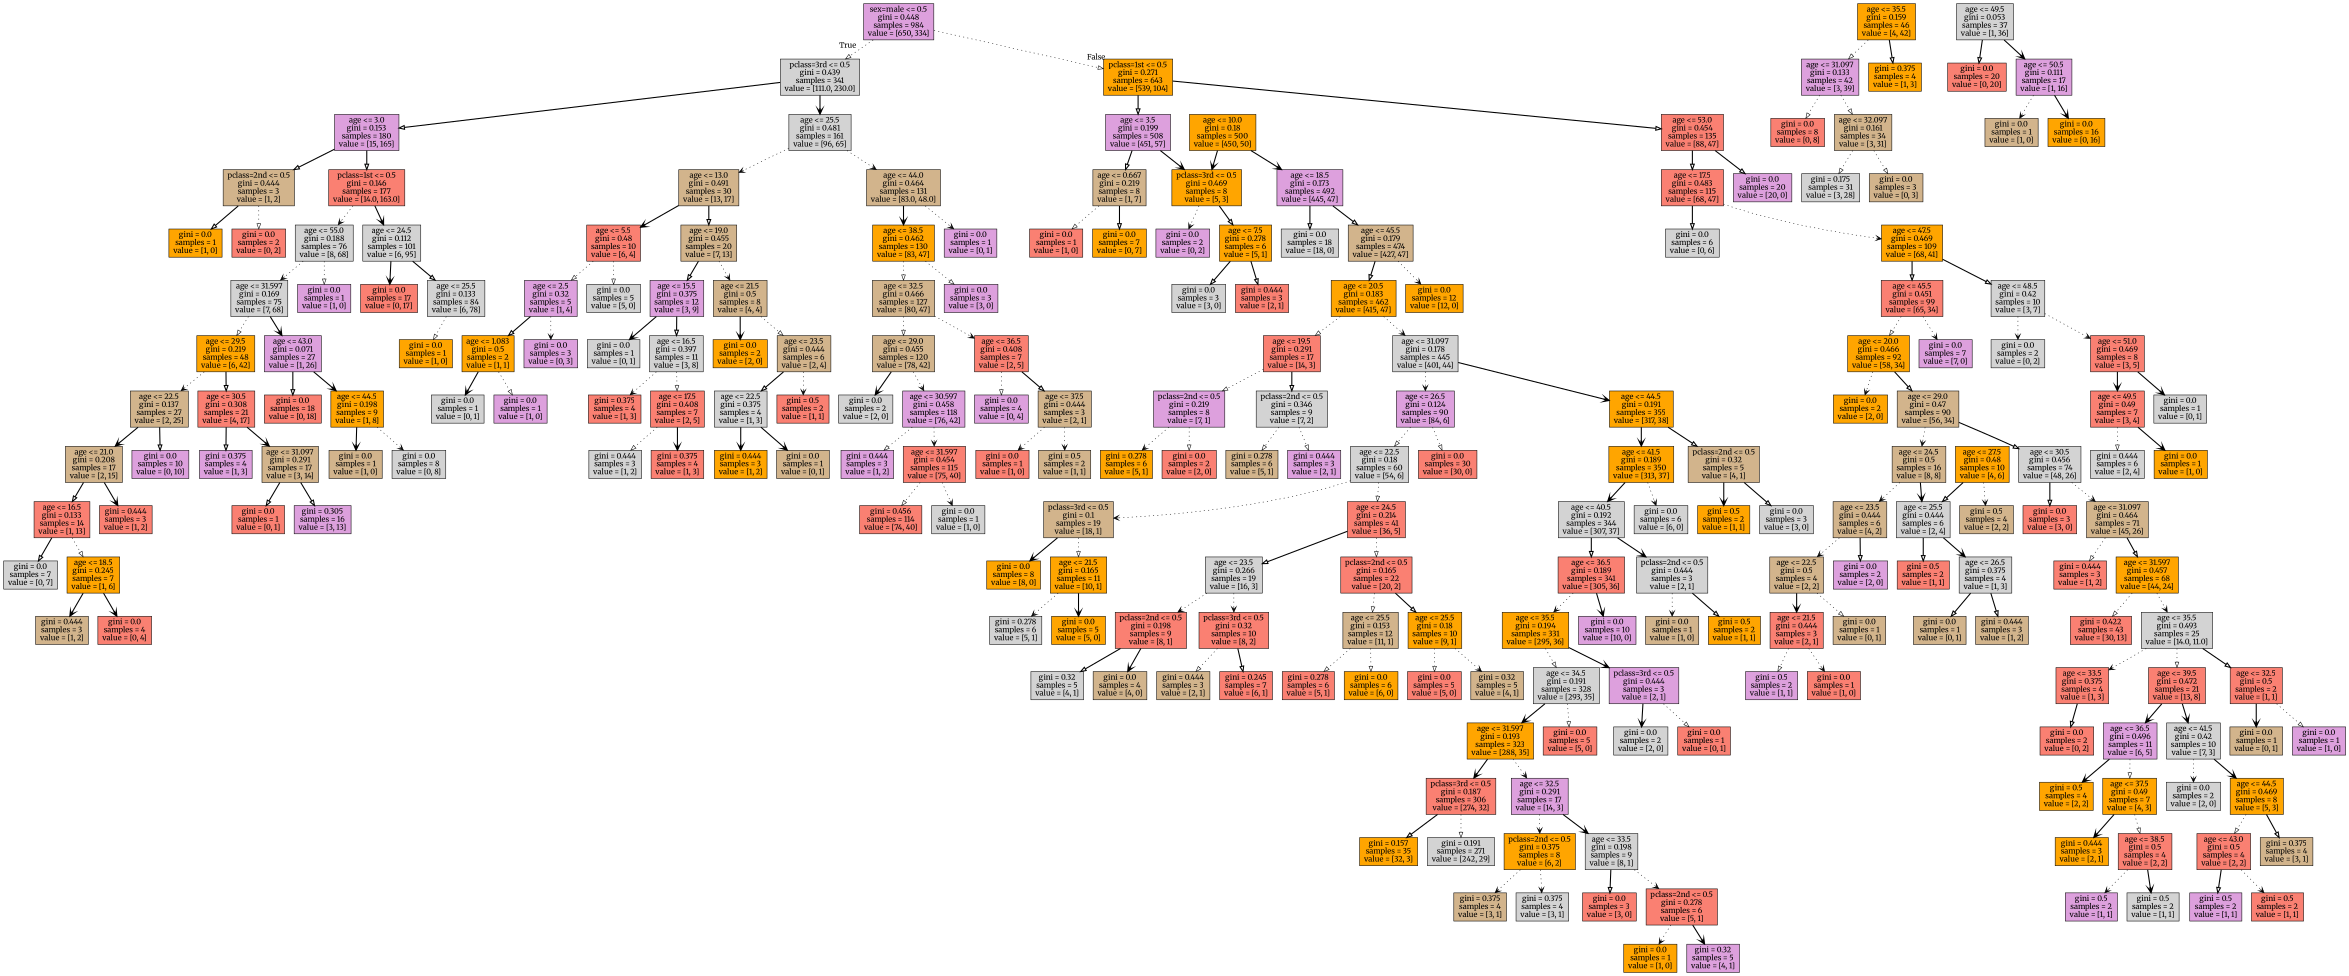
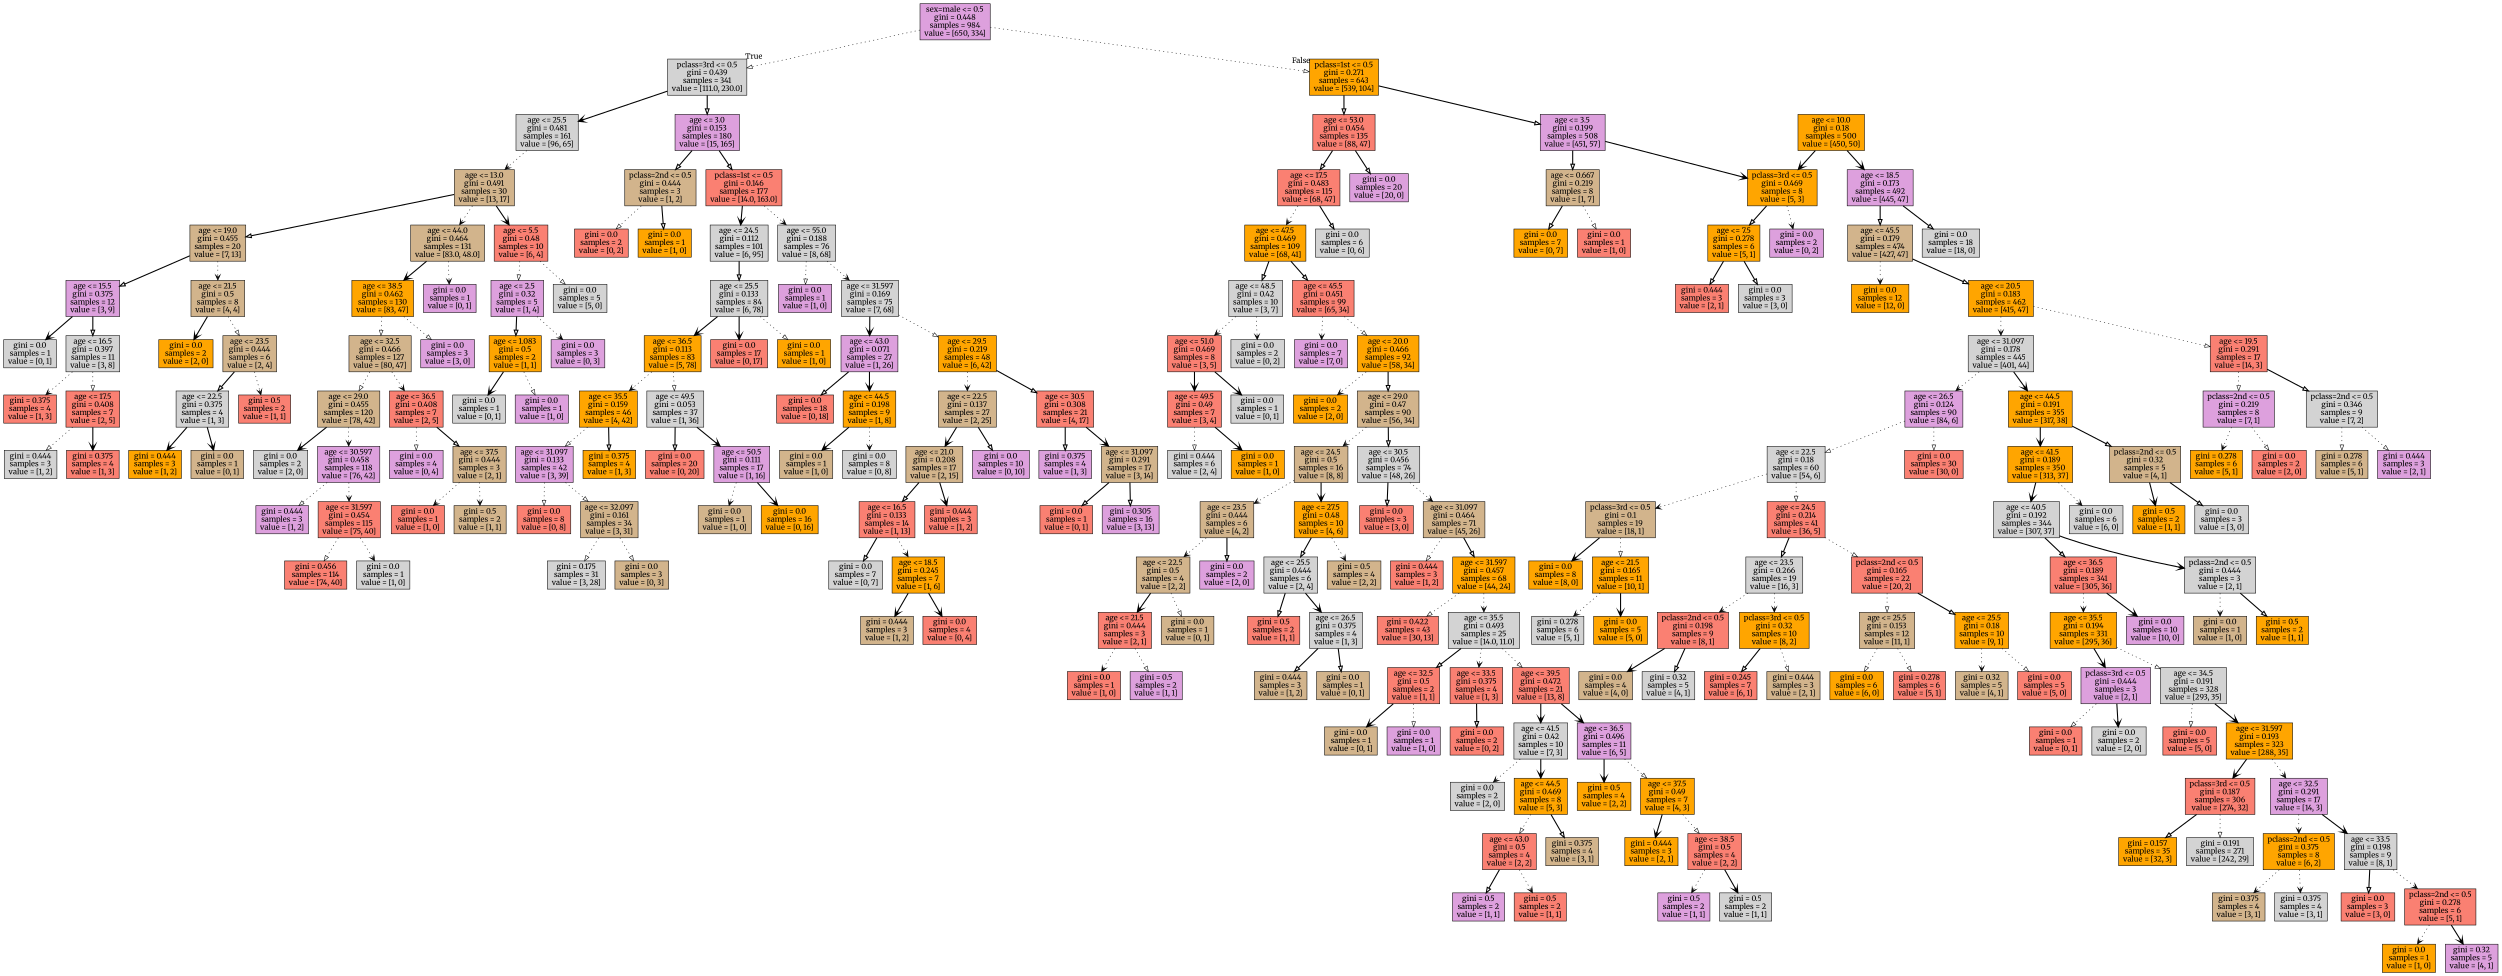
(860, 159) -> (468, 213)
(390, 270) -> (739, 325)
none -> (673, 354)
(1921, 489) -> (1321, 489)
(76, 545) -> (901, 545)
(1234, 630) -> (1774, 630)
